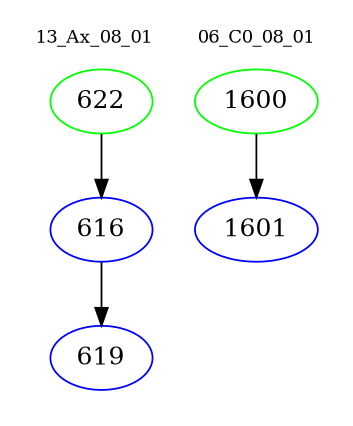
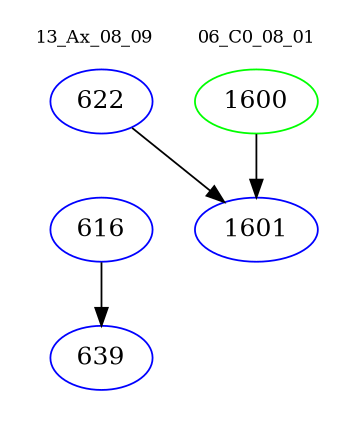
(94, 38) -> (94, 38)
(101, 101) -> (101, 101)
(101, 157) -> (156, 147)
(101, 358) -> (101, 358)
